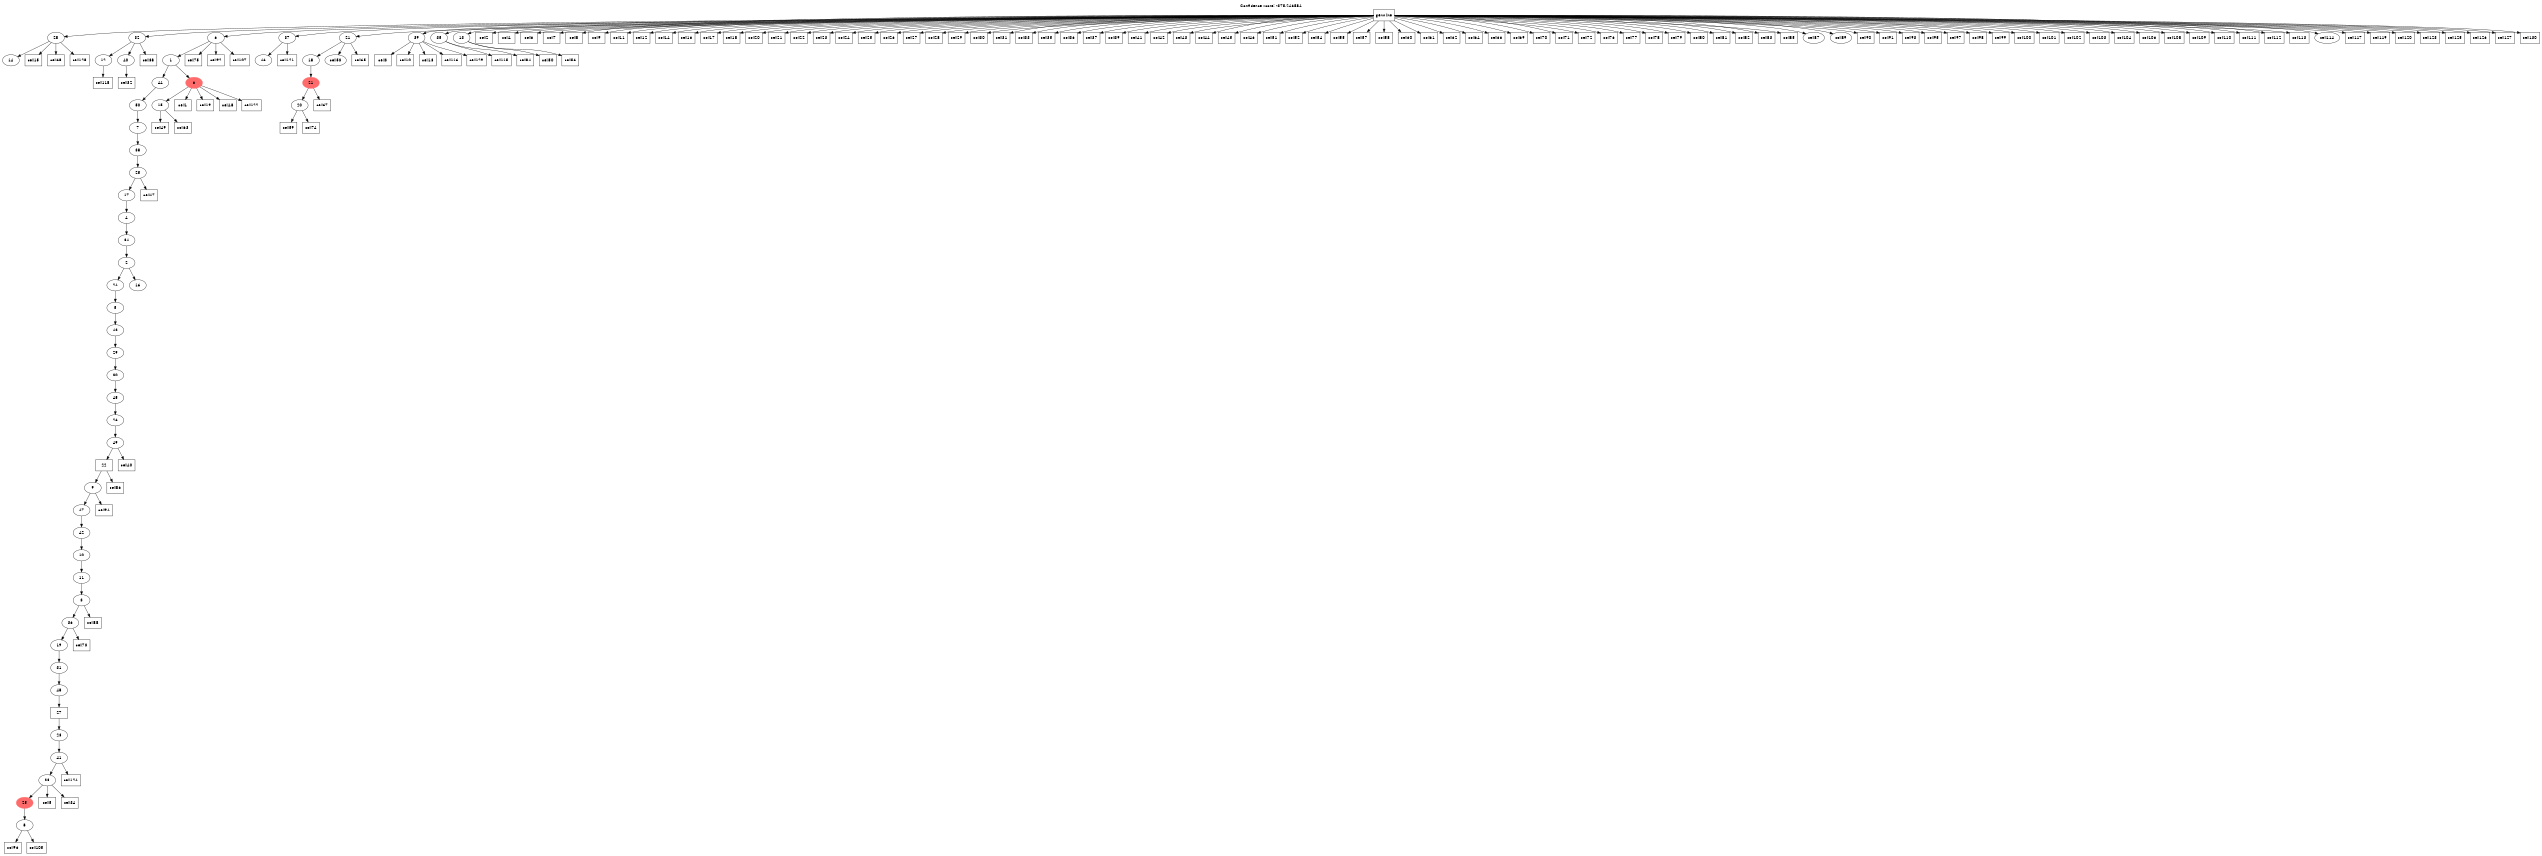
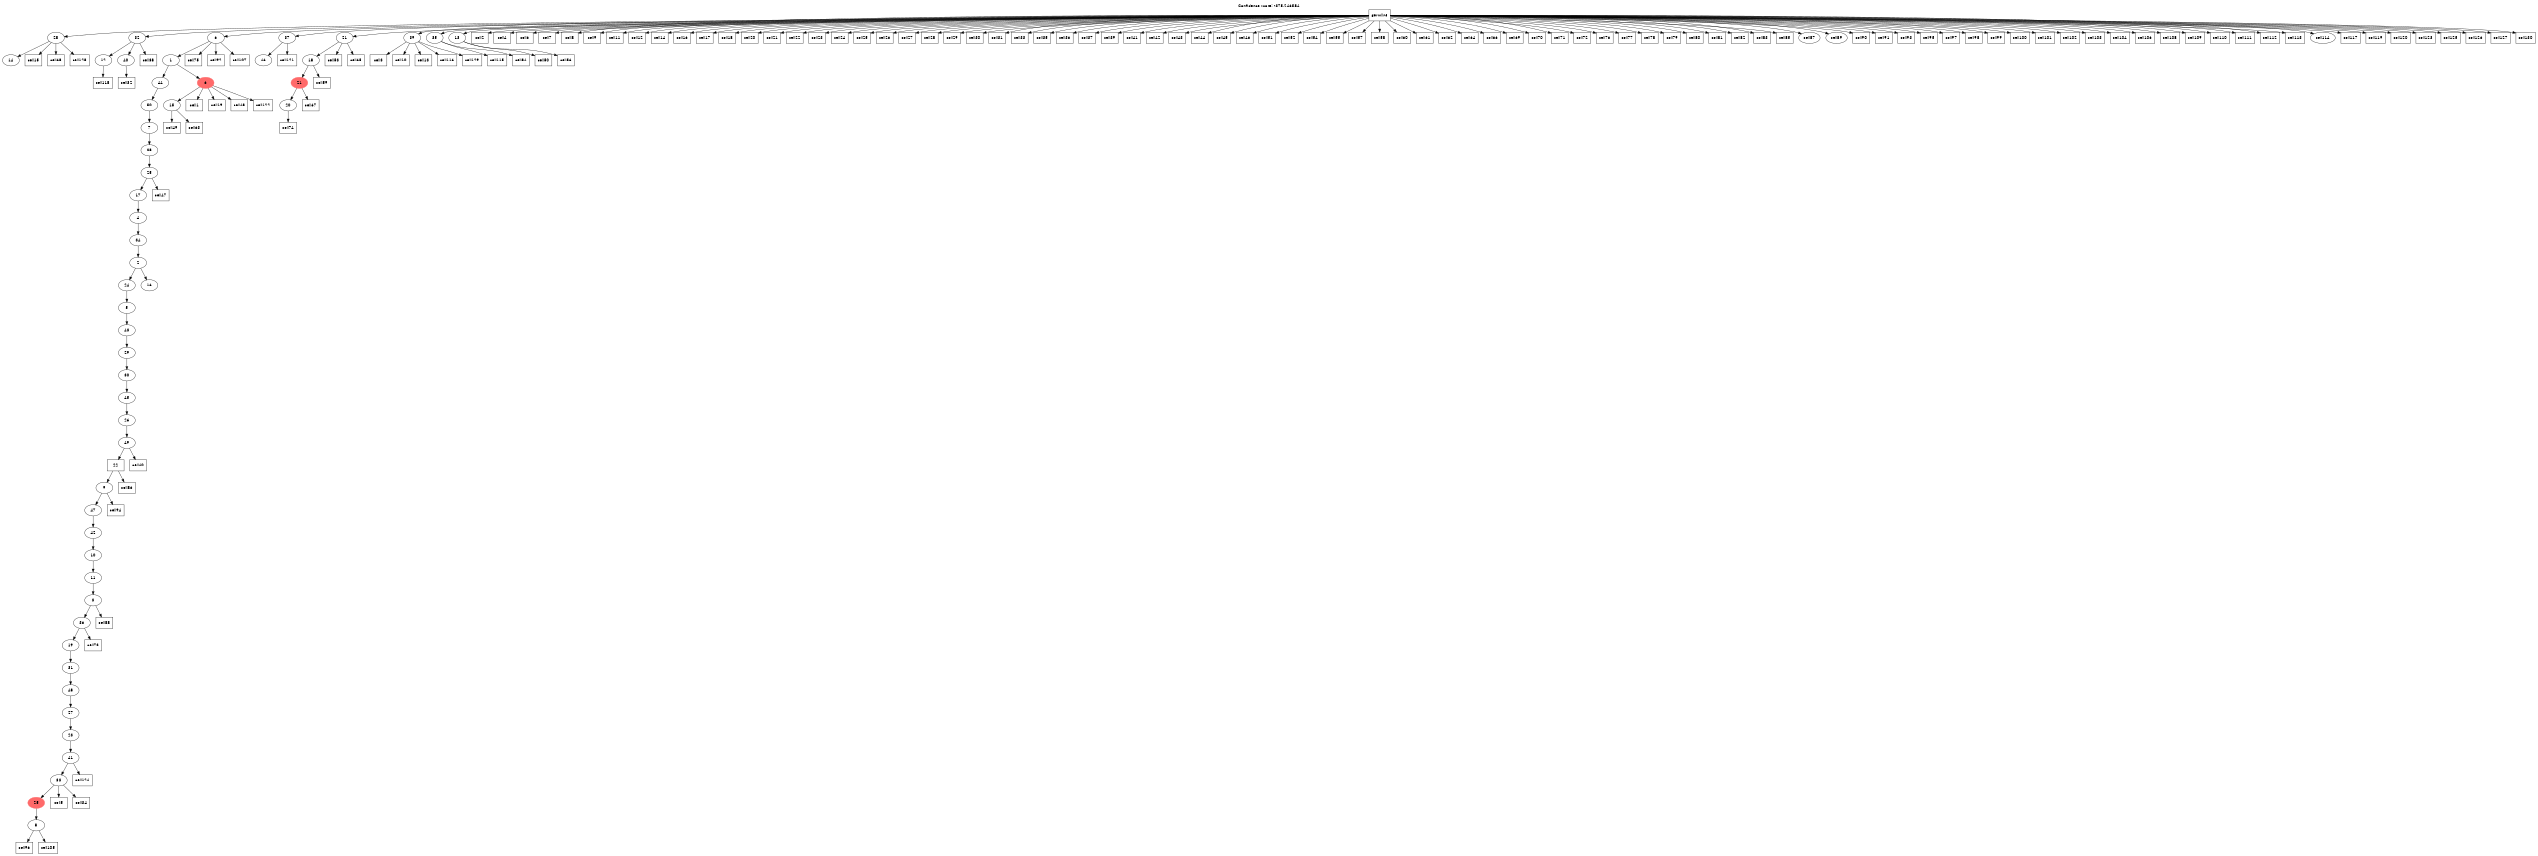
(336, 60) -> (333, 60)
(295, 115) -> (316, 70)
(59, 713) -> (71, 713)
